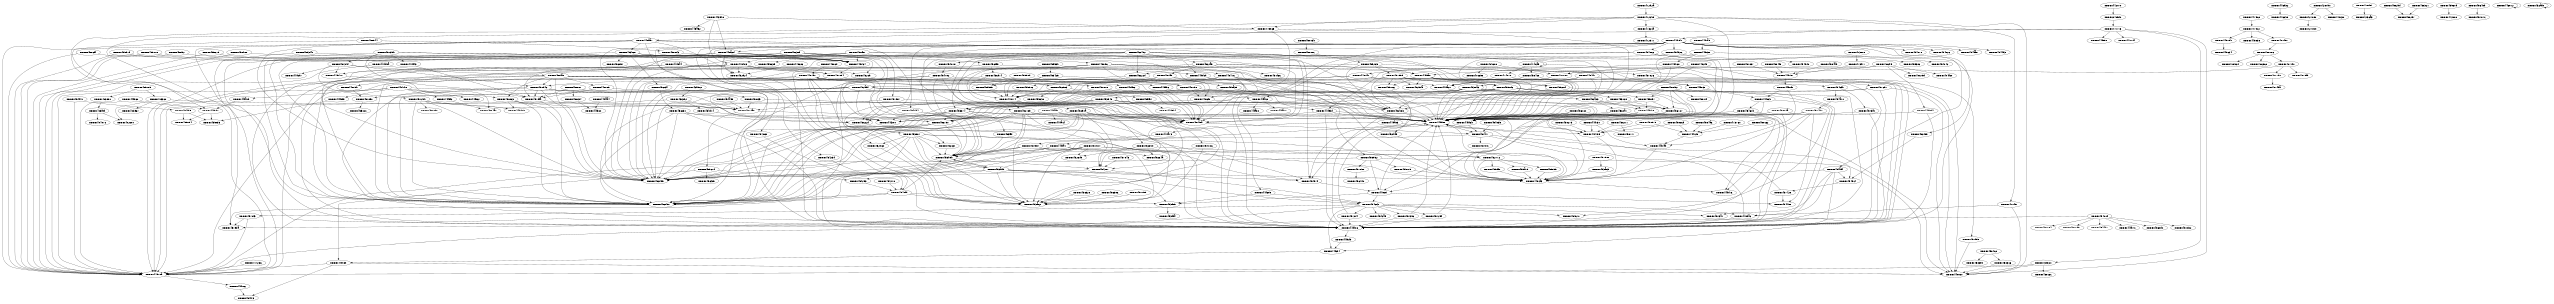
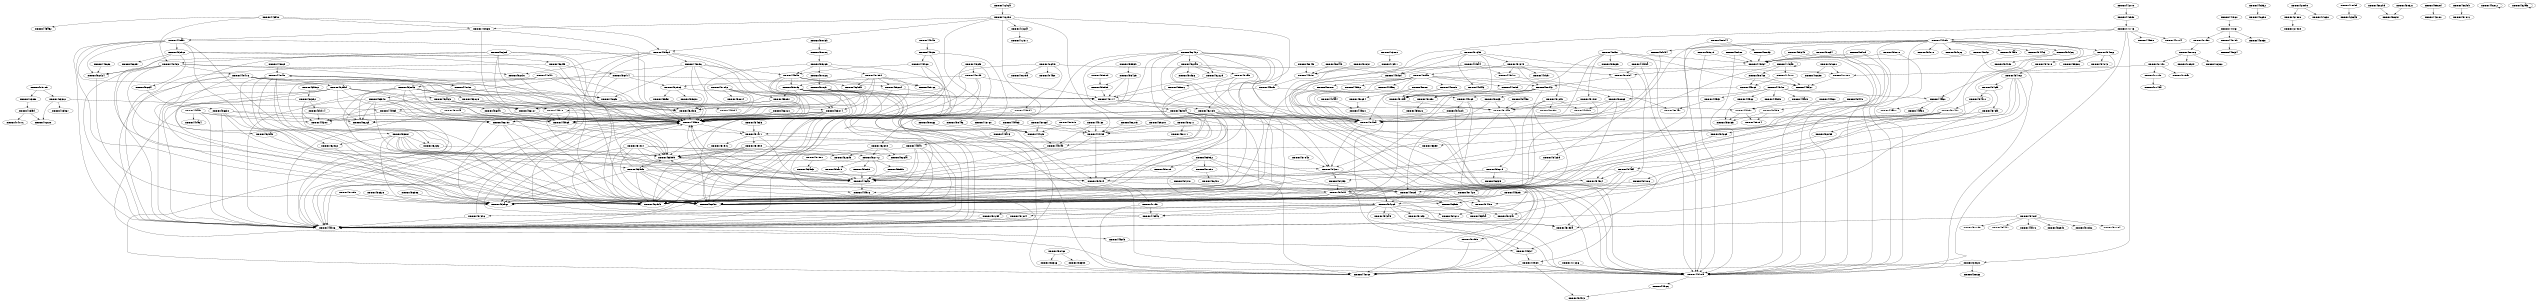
(2113, 17) -> (2126, 17)
(1229, 87) -> none
none -> (1158, 123)
(1113, 135) -> (1096, 157)
(1326, 173) -> none
none -> (998, 200)
none -> (1124, 201)
